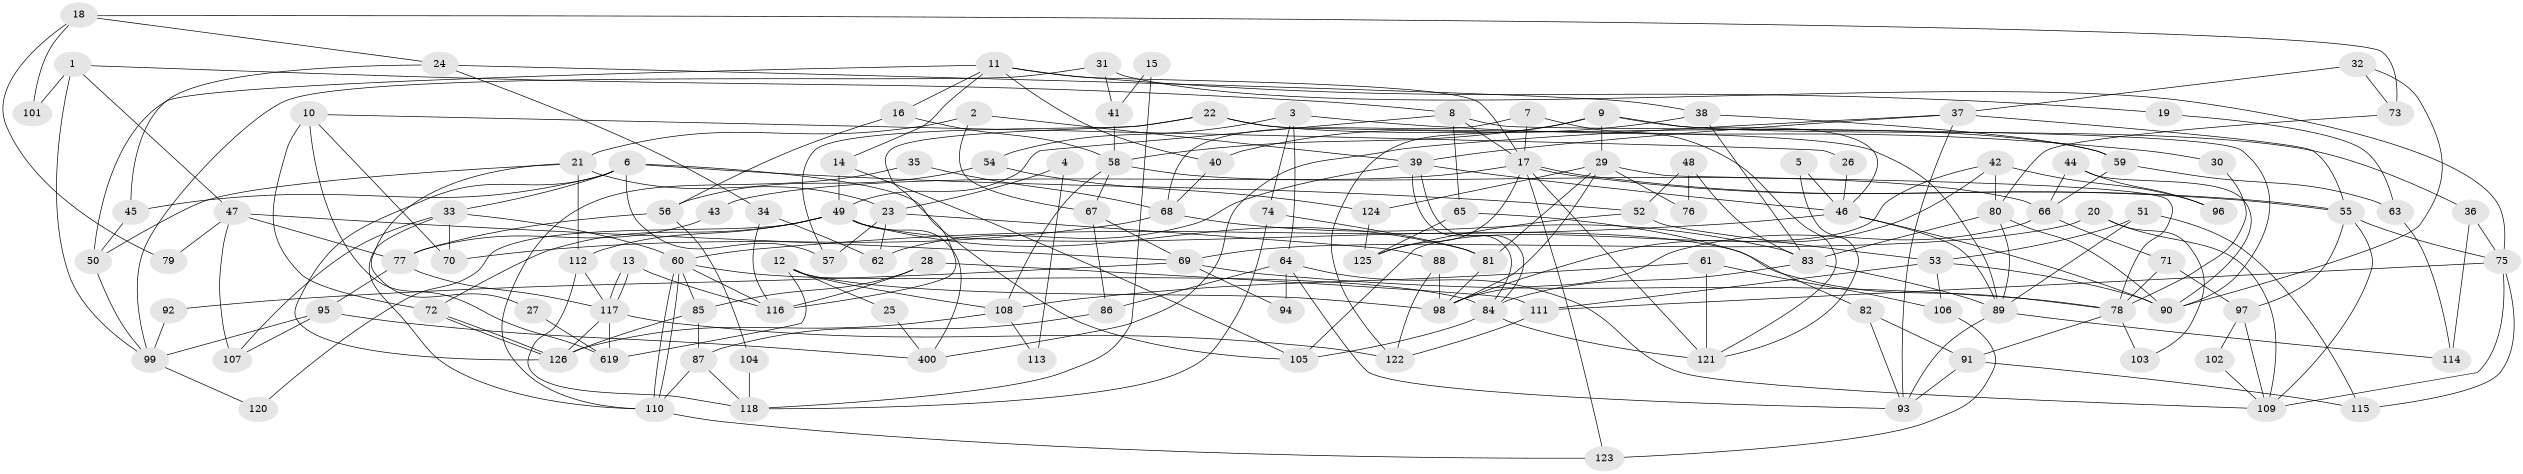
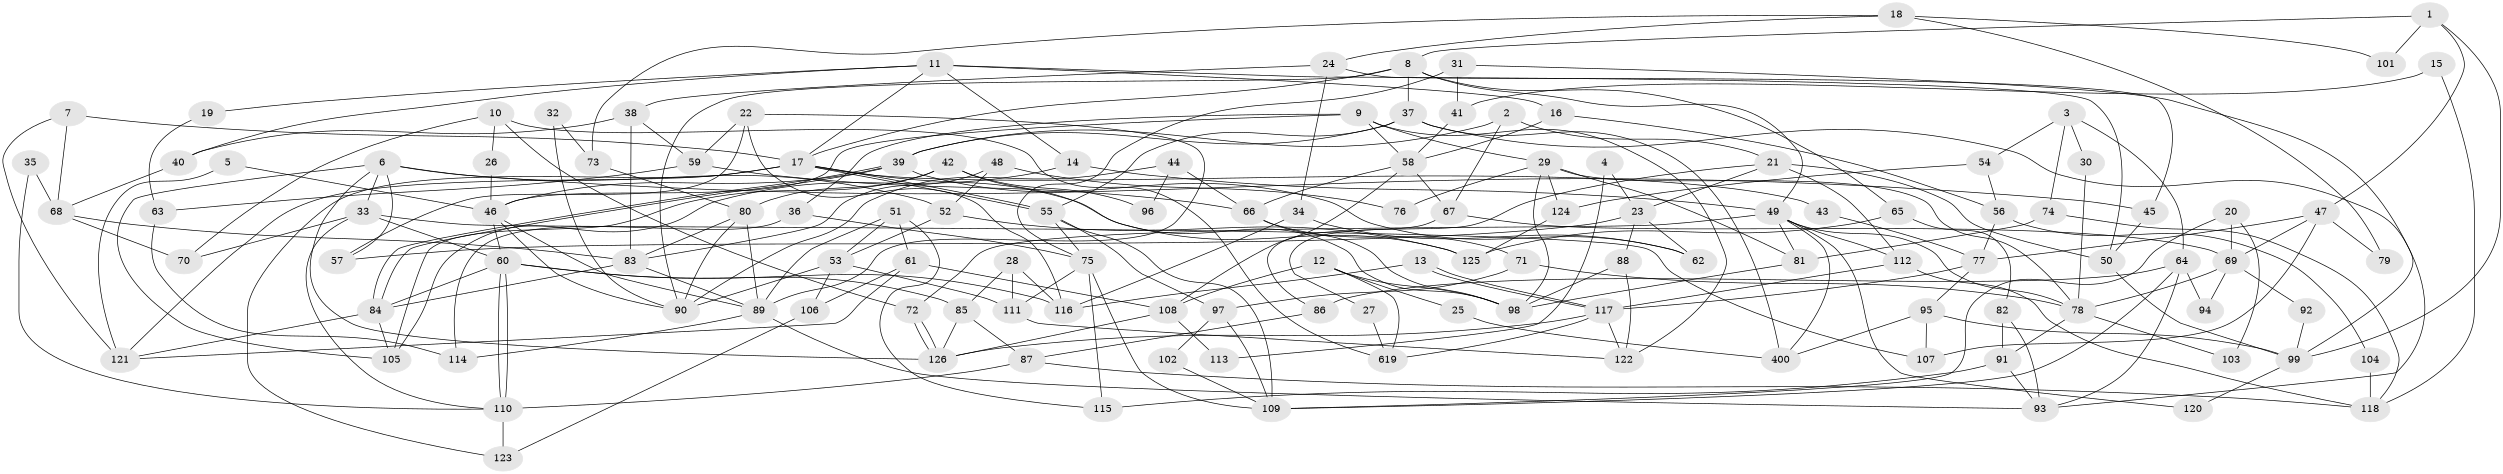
(2158, 89) -> (1408, 93)
none -> (904, 237)
